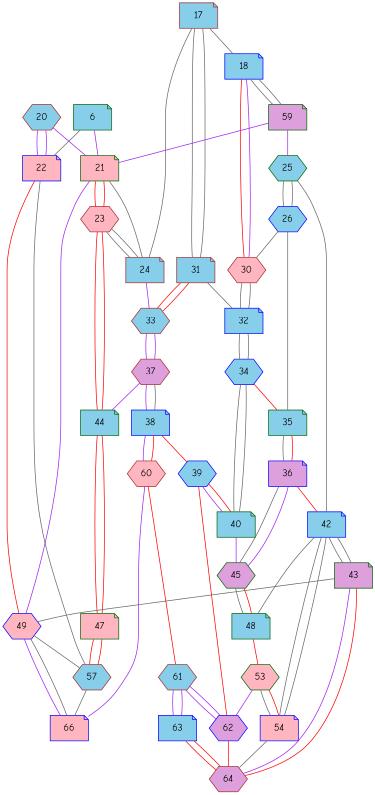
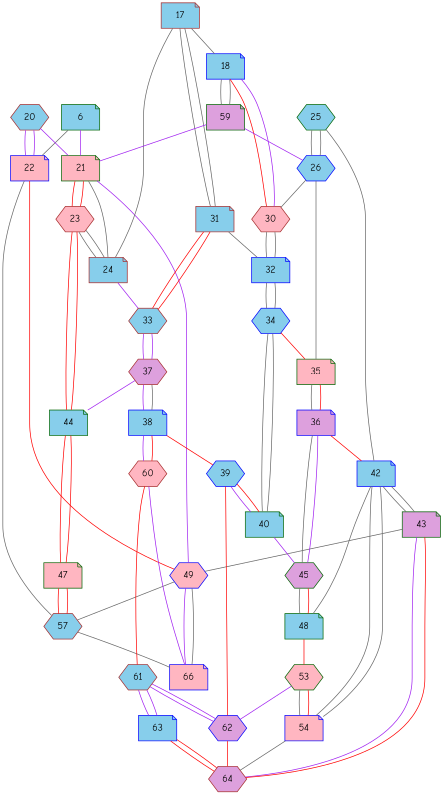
(288, 143) -> (274, 144)
(288, 423) -> (316, 372)
